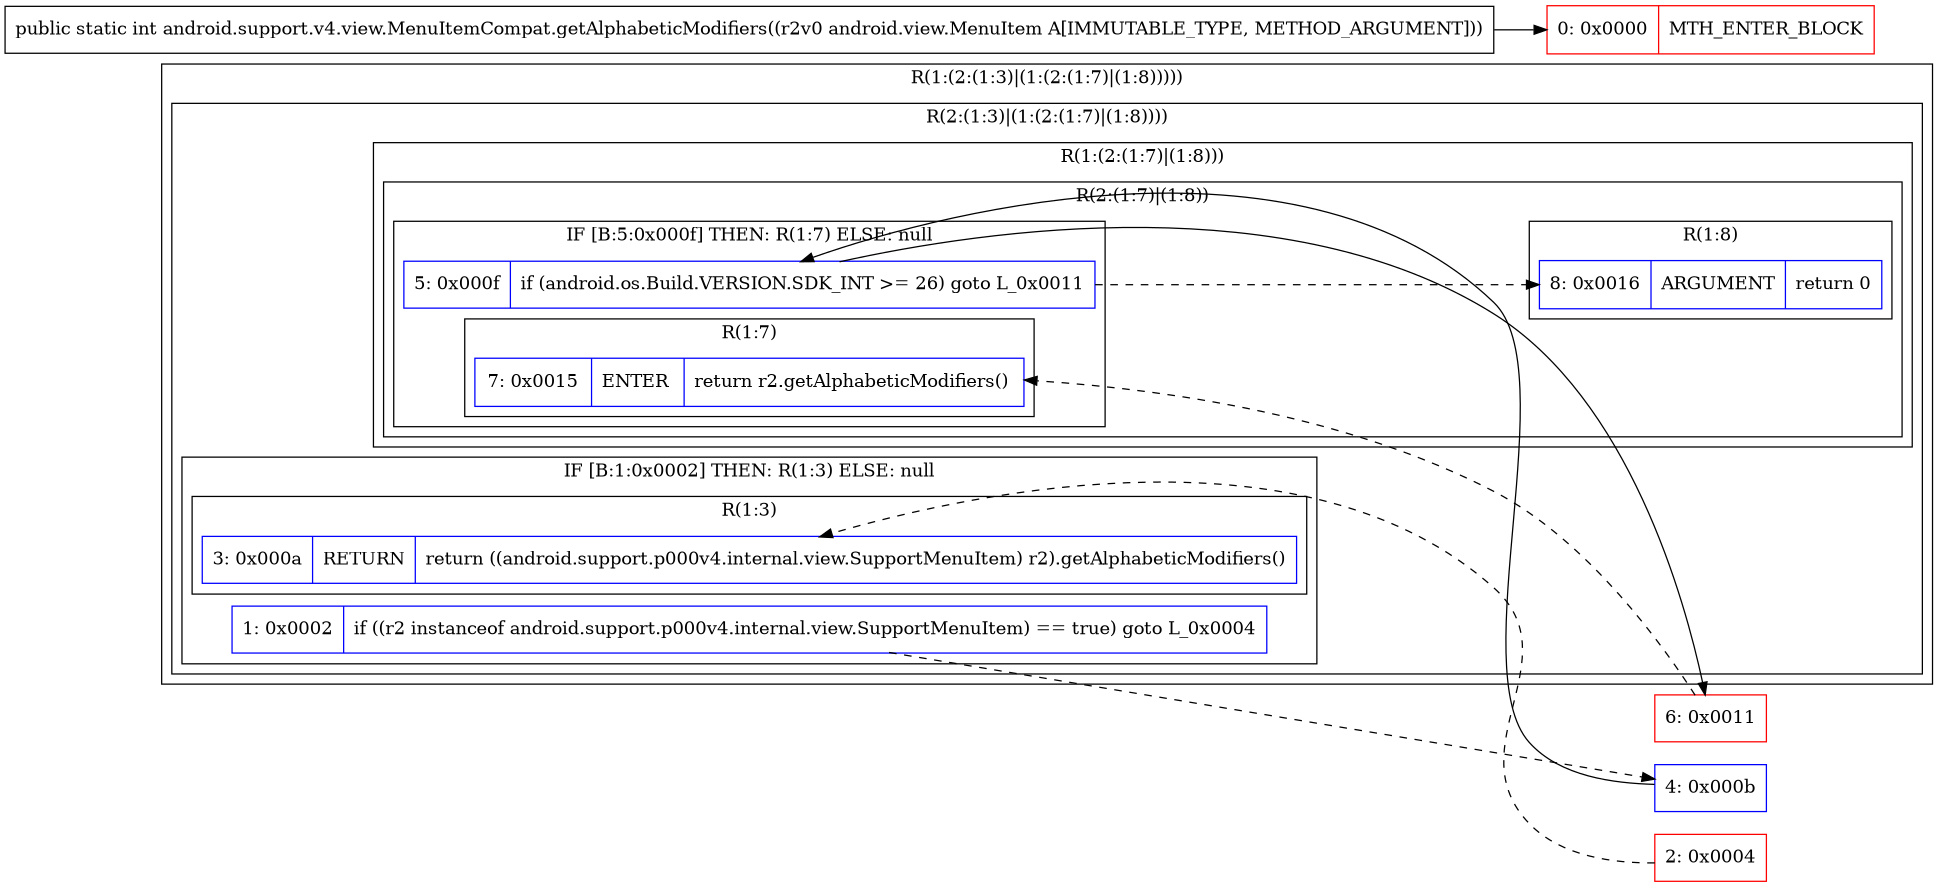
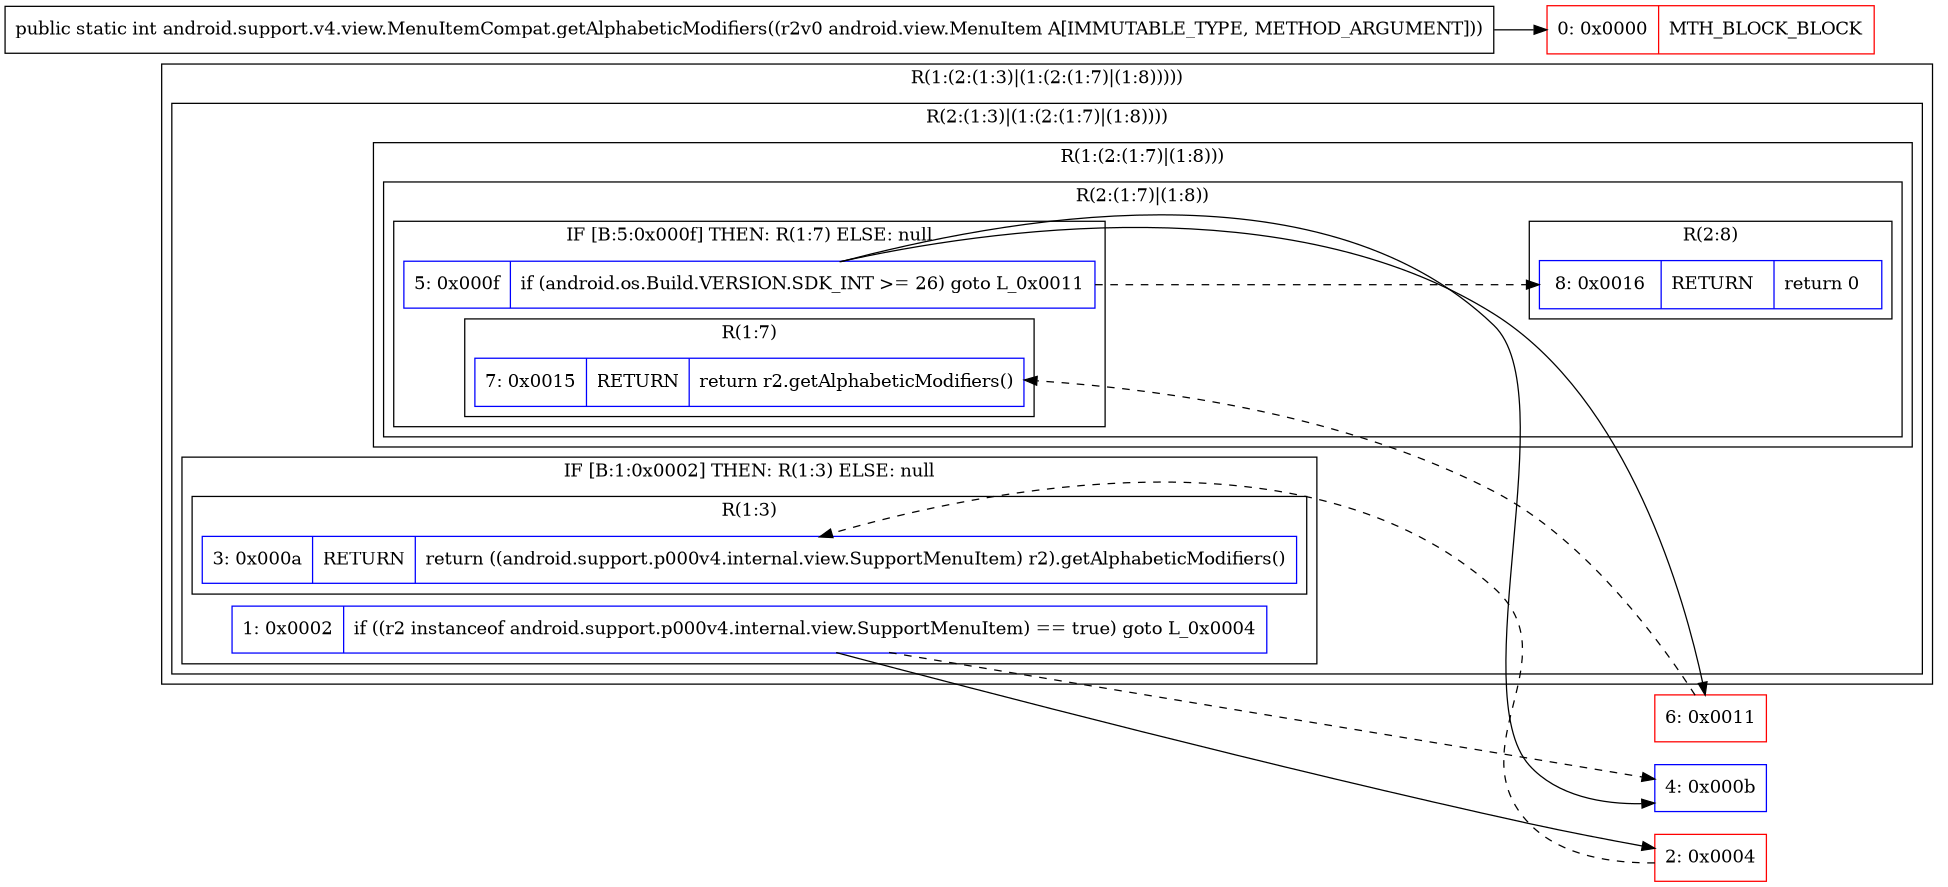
(1766, 29) -> (1766, 29)
(1711, 236) -> (1711, 236)
(1442, 265) -> (1497, 332)
(1718, 284) -> (1713, 284)
(635, 382) -> (638, 382)
none -> (1238, 755)
